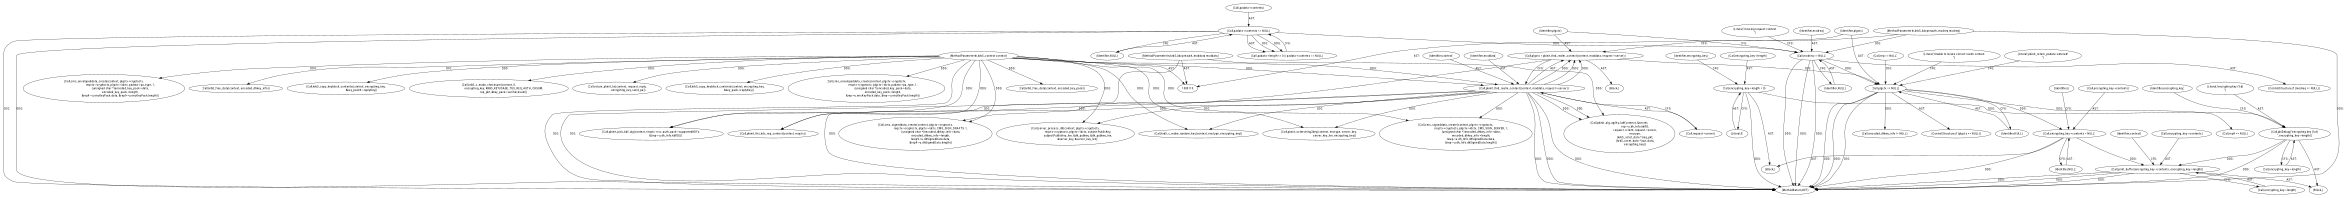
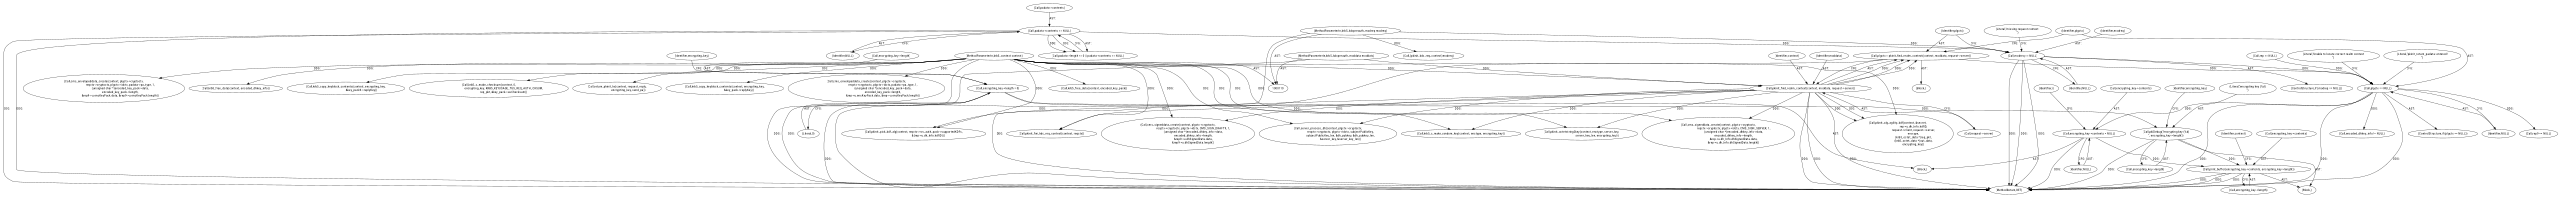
none -> (1429, 56)
